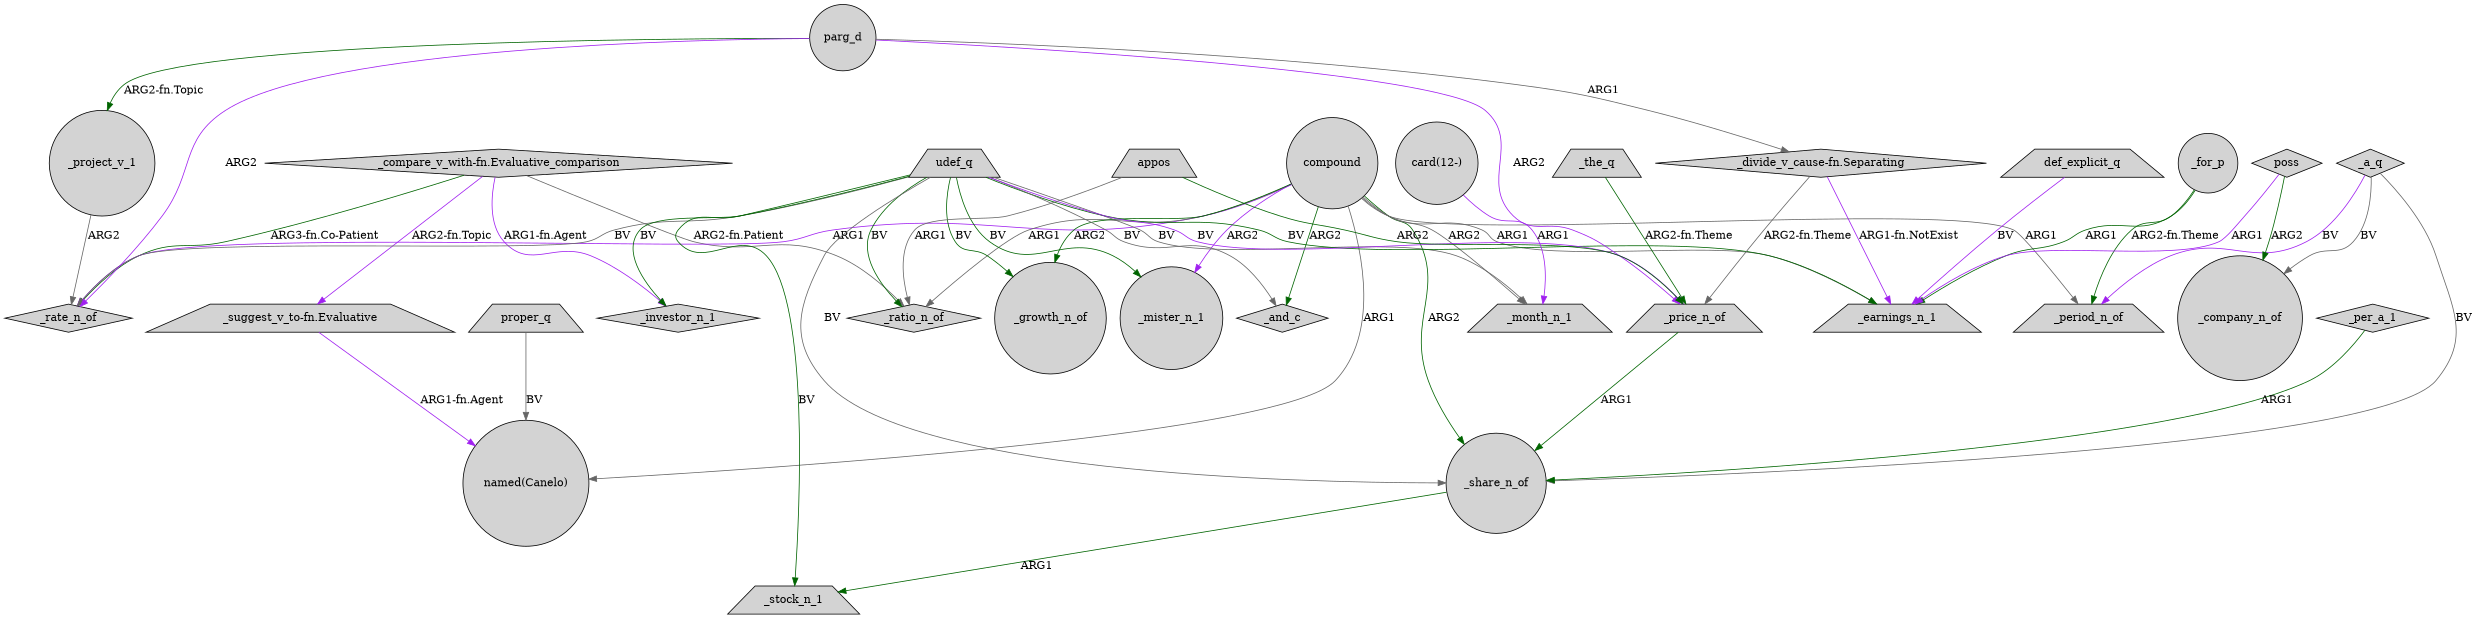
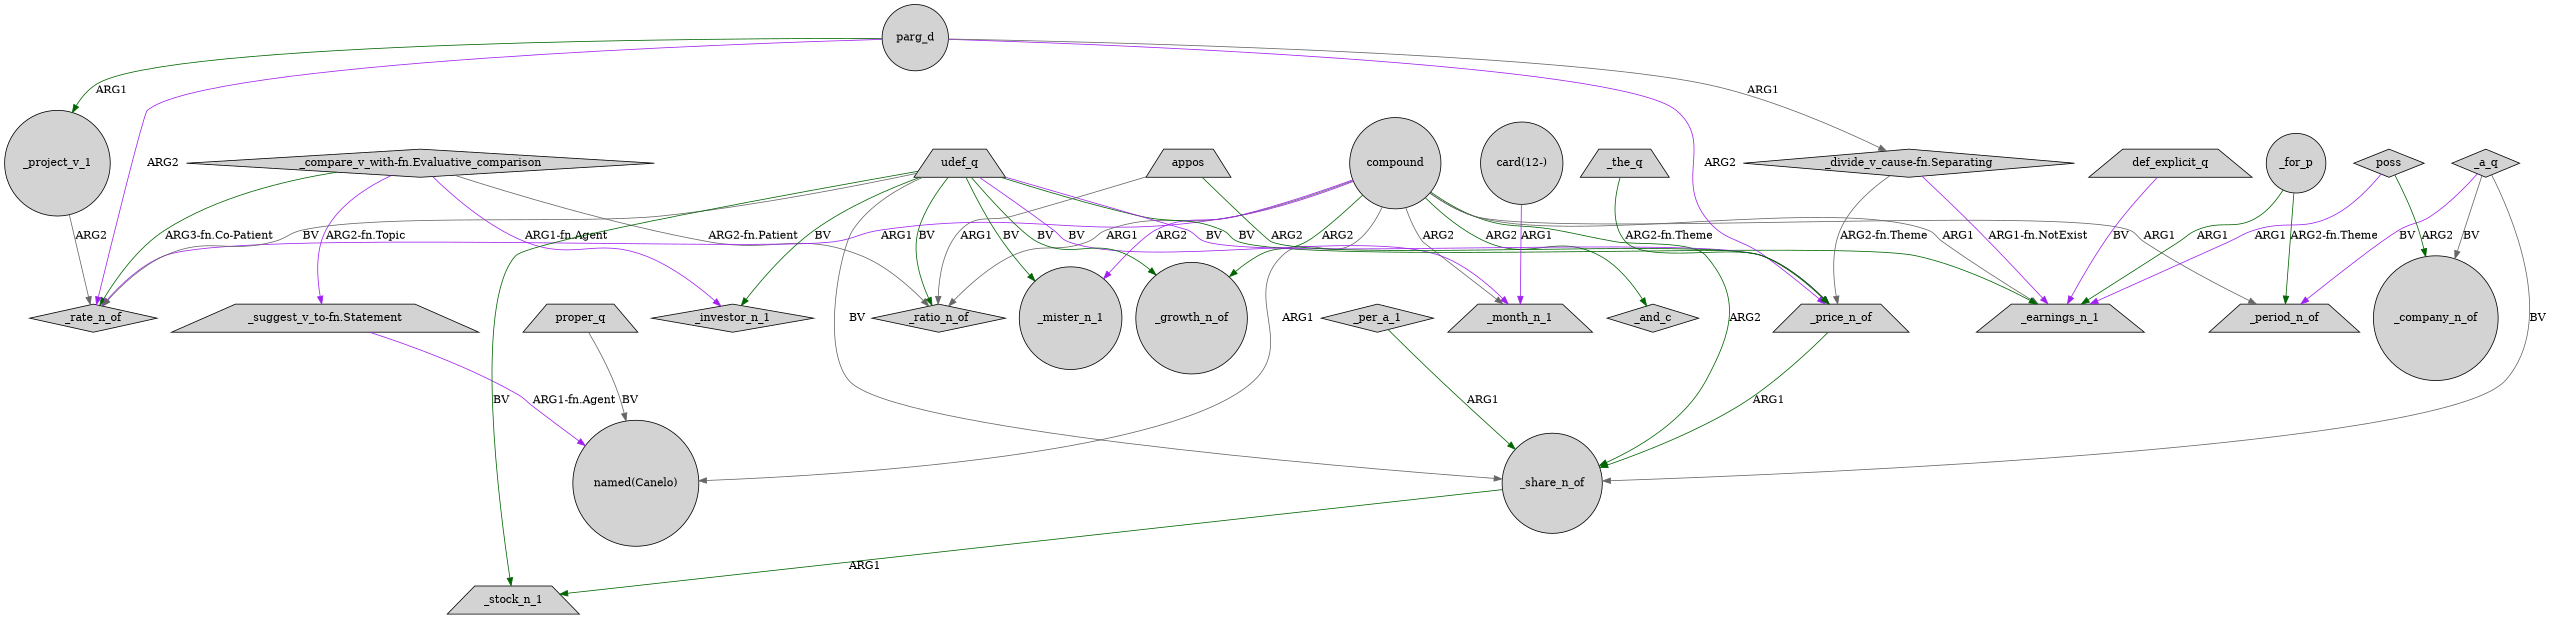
(164, 91) -> (112, 91)
(1161, 242) -> (1223, 250)
(1134, 244) -> none
(300, 318) -> (325, 318)
